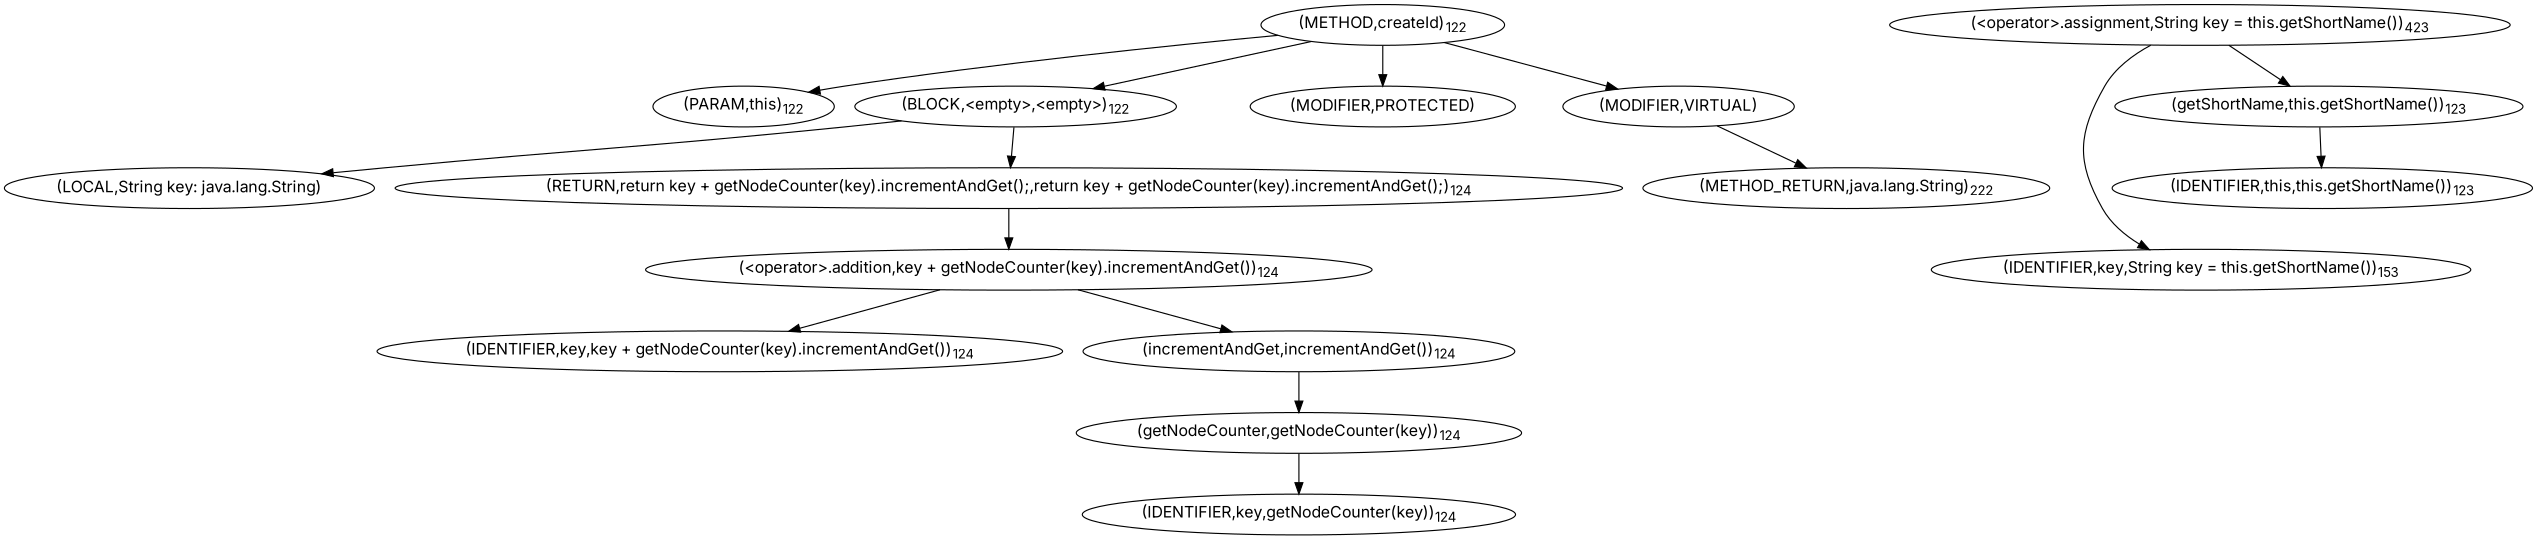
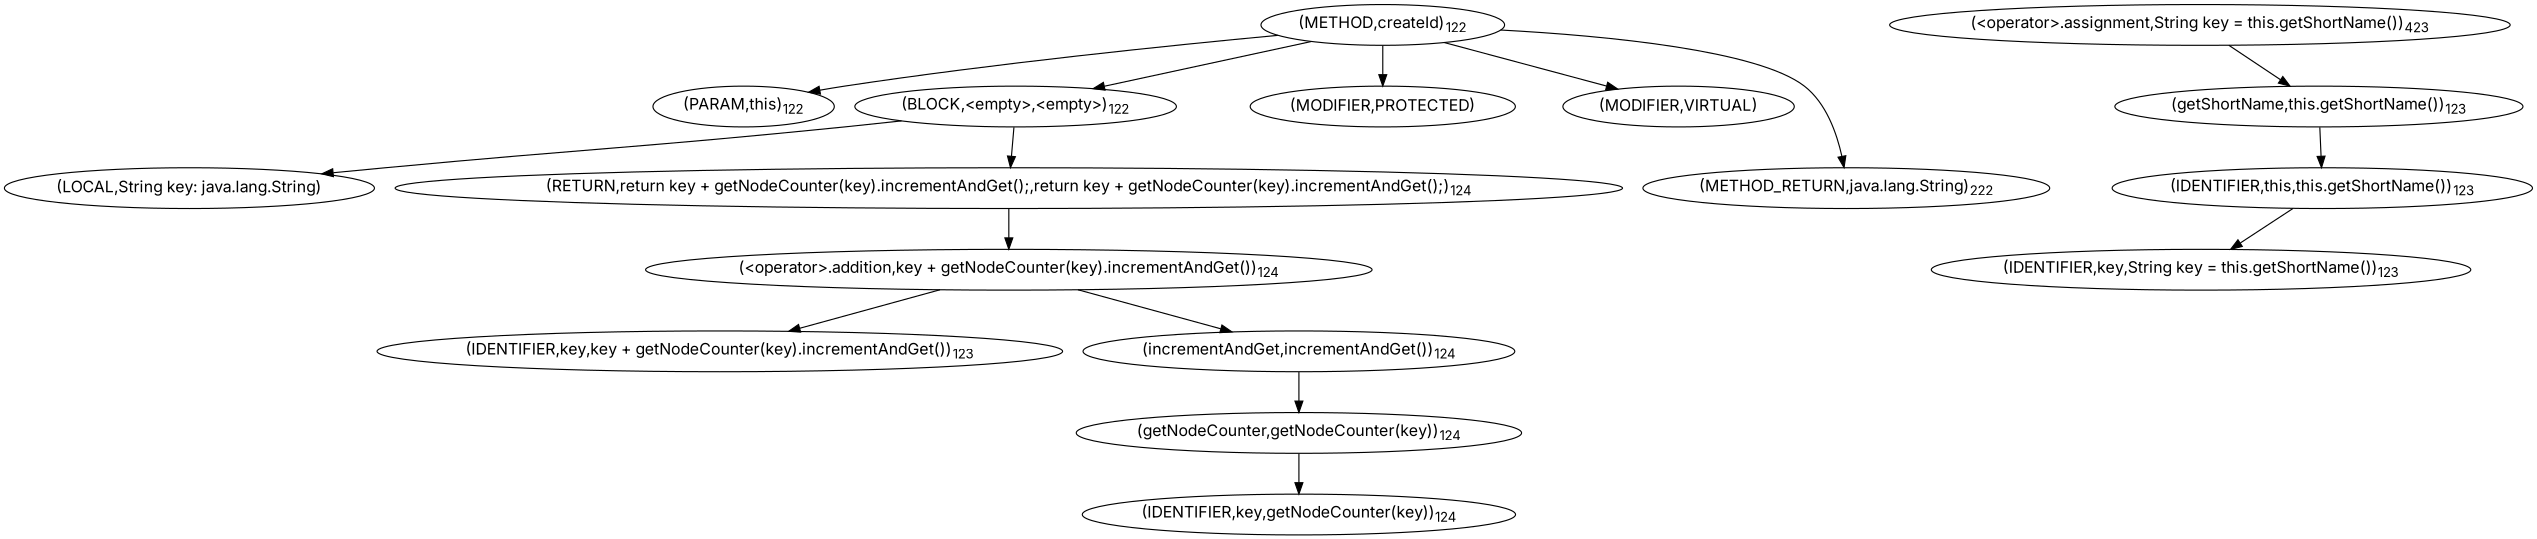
(2084, 142) -> (2267, 226)
(1756, 144) -> (1696, 50)
(2389, 268) -> (2389, 268)
(963, 350) -> (963, 350)
